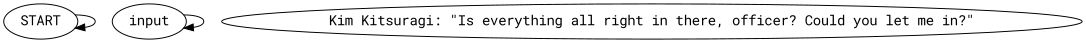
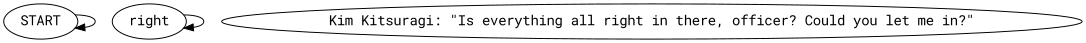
(149, 22) -> (149, 22)
